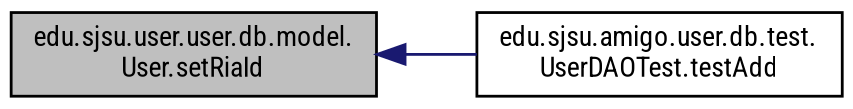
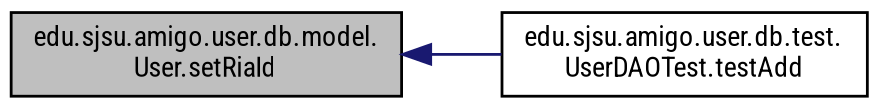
(194, 54) -> (206, 54)
